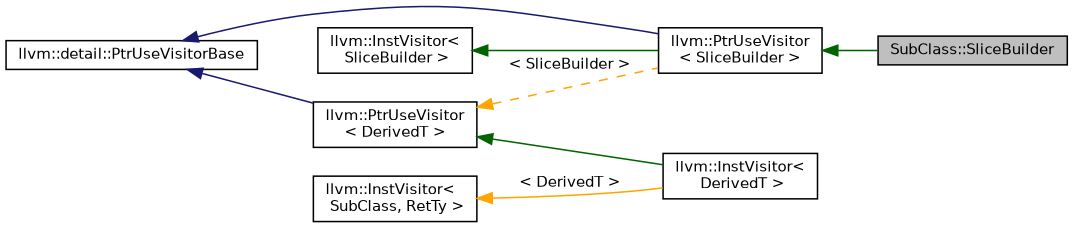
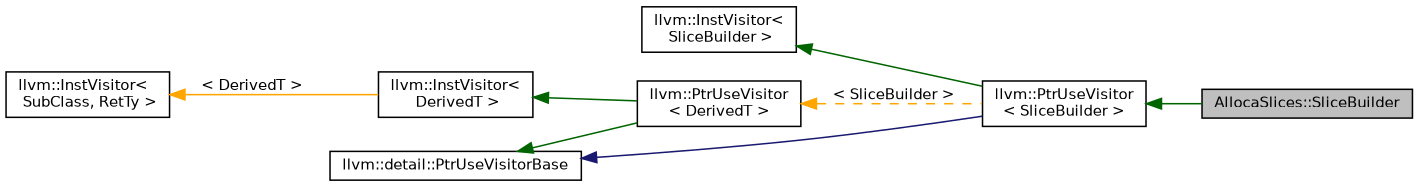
(973, 50) -> (1307, 104)
(258, 88) -> (585, 135)
(578, 152) -> (593, 99)
